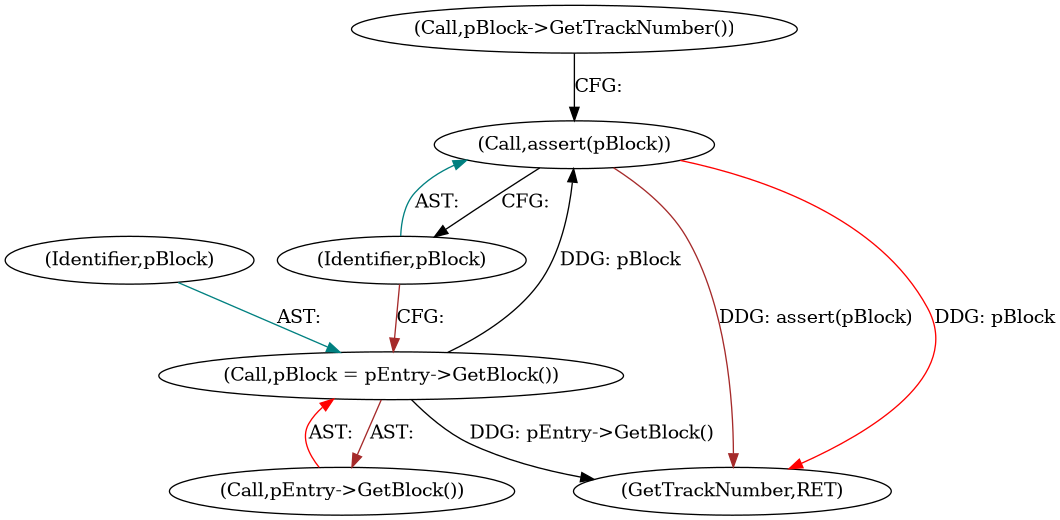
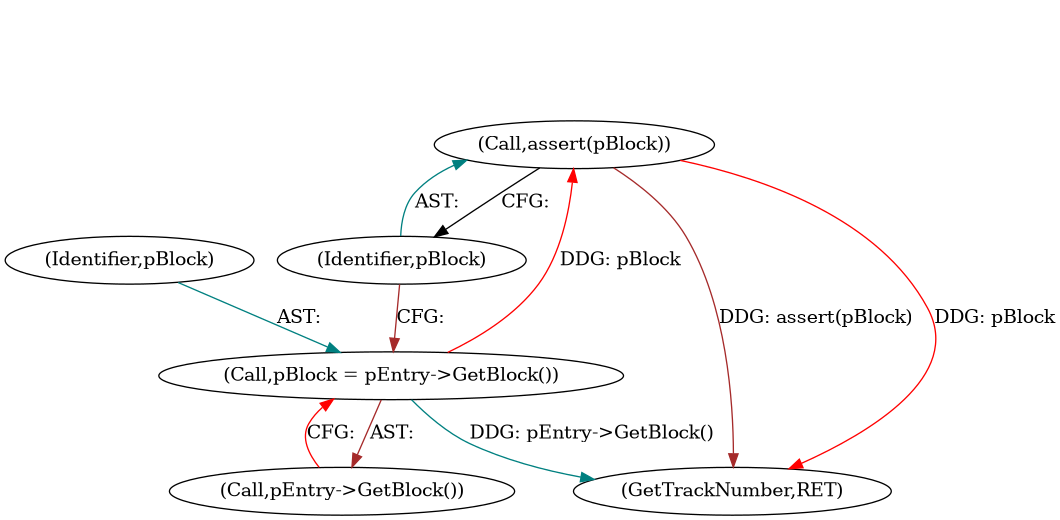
(574, 29) -> none
(537, 287) -> (537, 287)
(334, 434) -> (334, 434)
(490, 452) -> (490, 452)
